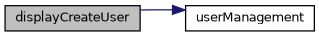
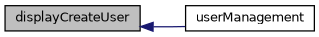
(156, 10) -> (169, 27)
